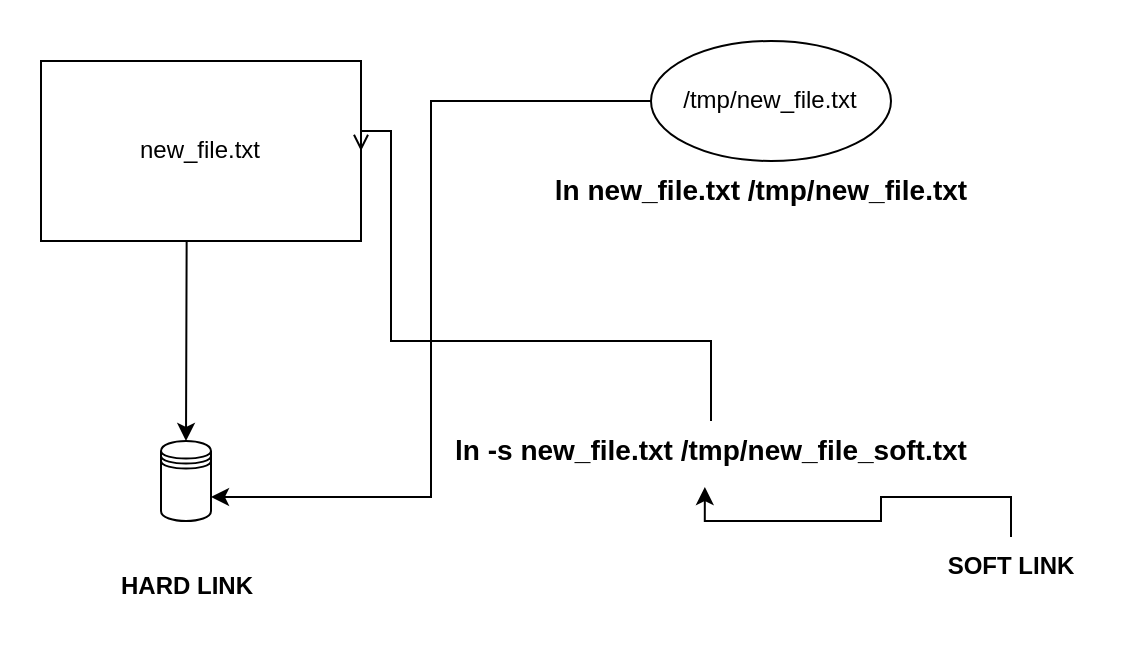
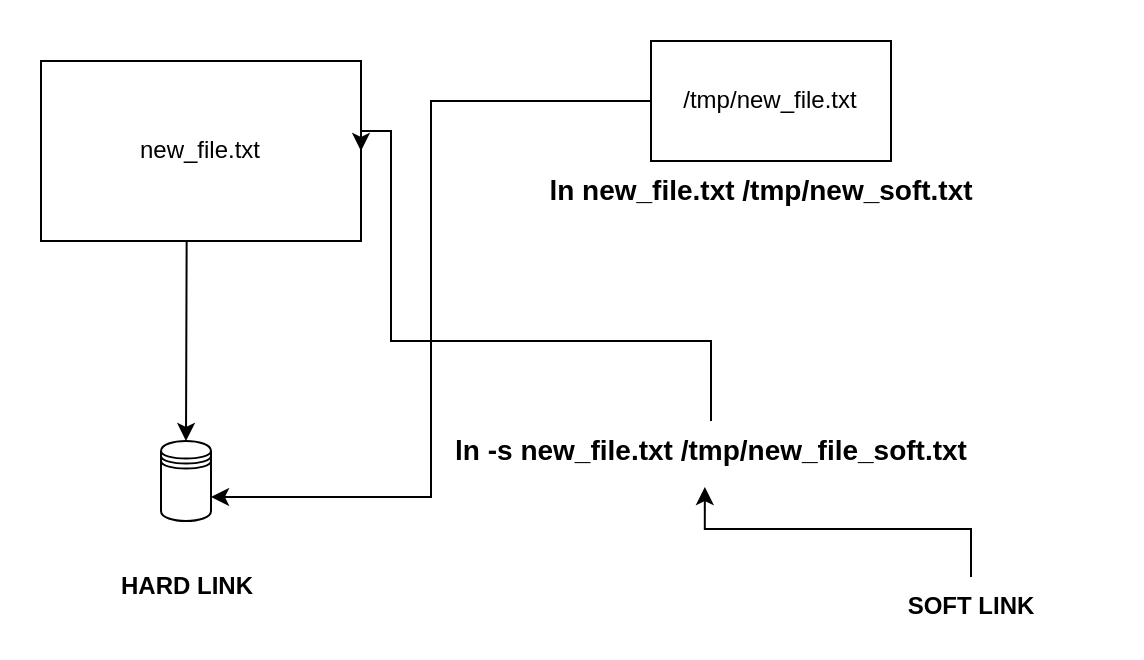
(771, 101) -> (771, 101)
(361, 139) -> (361, 136)
(762, 191) -> (762, 191)
(1011, 567) -> (971, 607)
